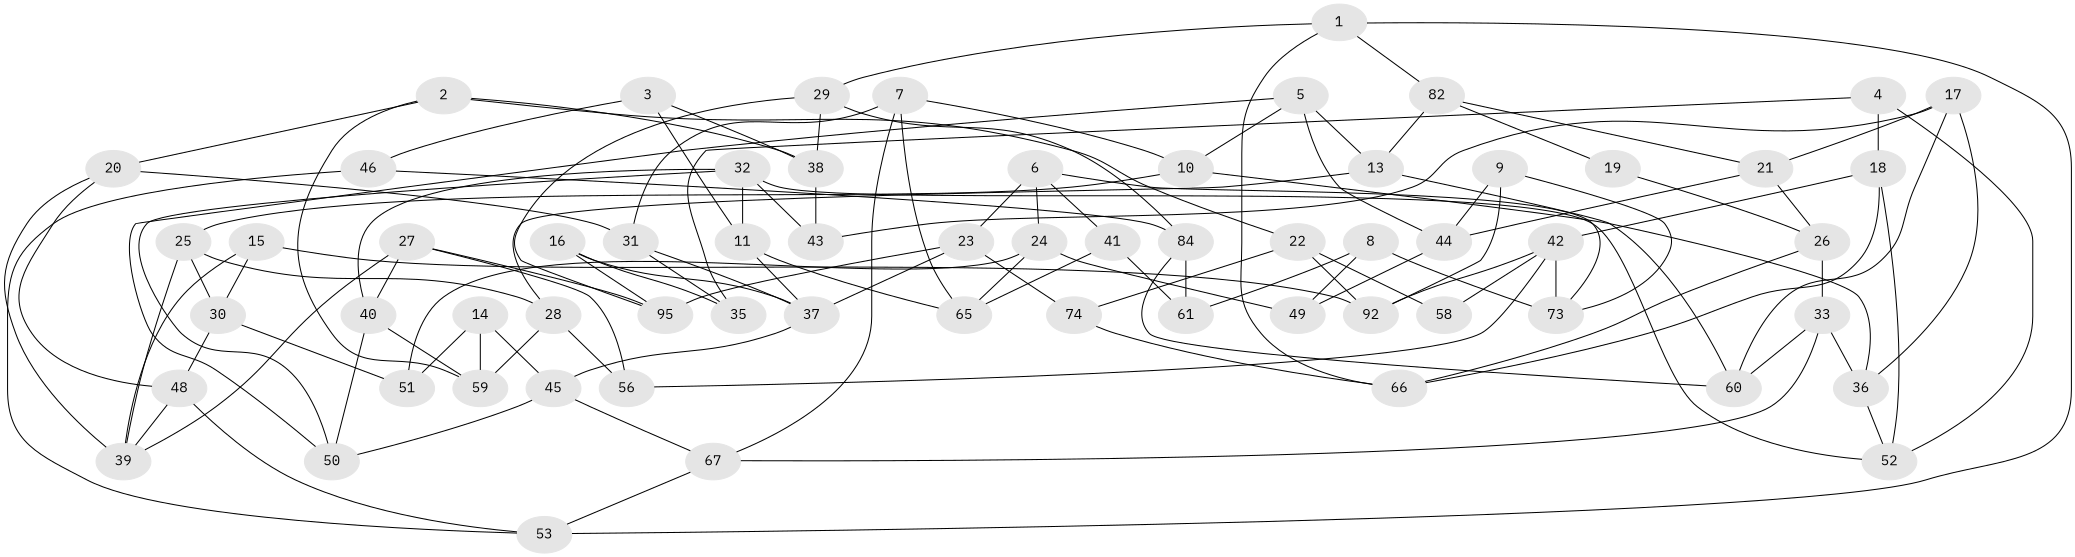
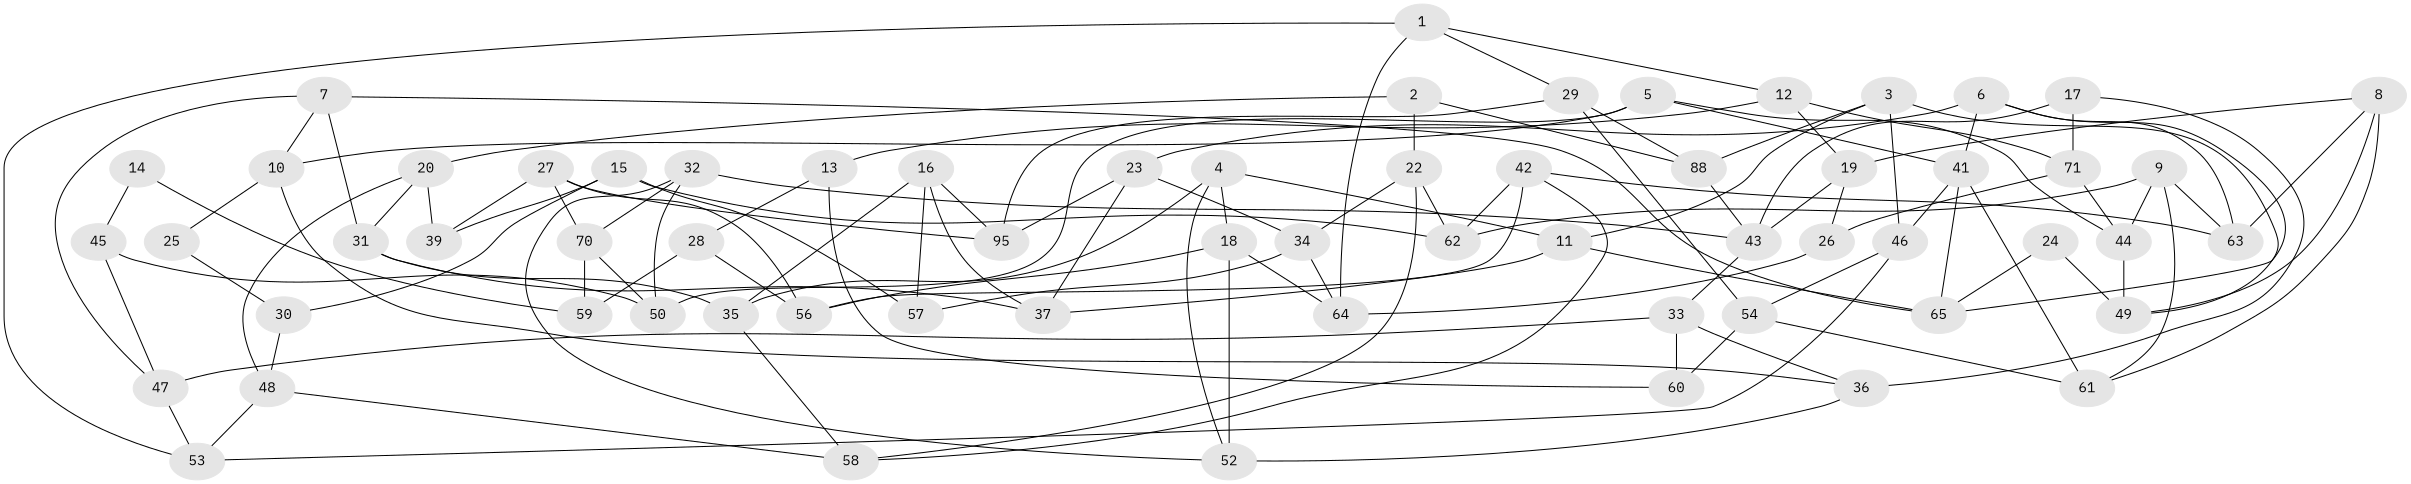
(1437, 96) -> (1784, 96)
none -> (2160, 118)
(1338, 132) -> (1772, 125)
none -> (2233, 166)
(816, 169) -> (1699, 169)
(1765, 169) -> (2073, 169)
none -> (1939, 195)
(1037, 204) -> (2284, 237)
(743, 207) -> (1392, 204)
(1710, 207) -> (1045, 275)
none -> (1786, 217)
(1186, 242) -> (1750, 315)
(299, 261) -> none
(1869, 269) -> none
(1822, 271) -> (1706, 287)
(368, 279) -> none
none -> (2172, 295)
(368, 315) -> (585, 242)
none -> (916, 315)
(1074, 315) -> (1302, 242)
(1371, 315) -> (1453, 242)
(1556, 315) -> (2236, 242)
(158, 319) -> none
(683, 352) -> none
(407, 388) -> none
none -> (791, 388)
(1399, 388) -> (1341, 315)
(151, 425) -> (559, 425)
(713, 462) -> (161, 388)
